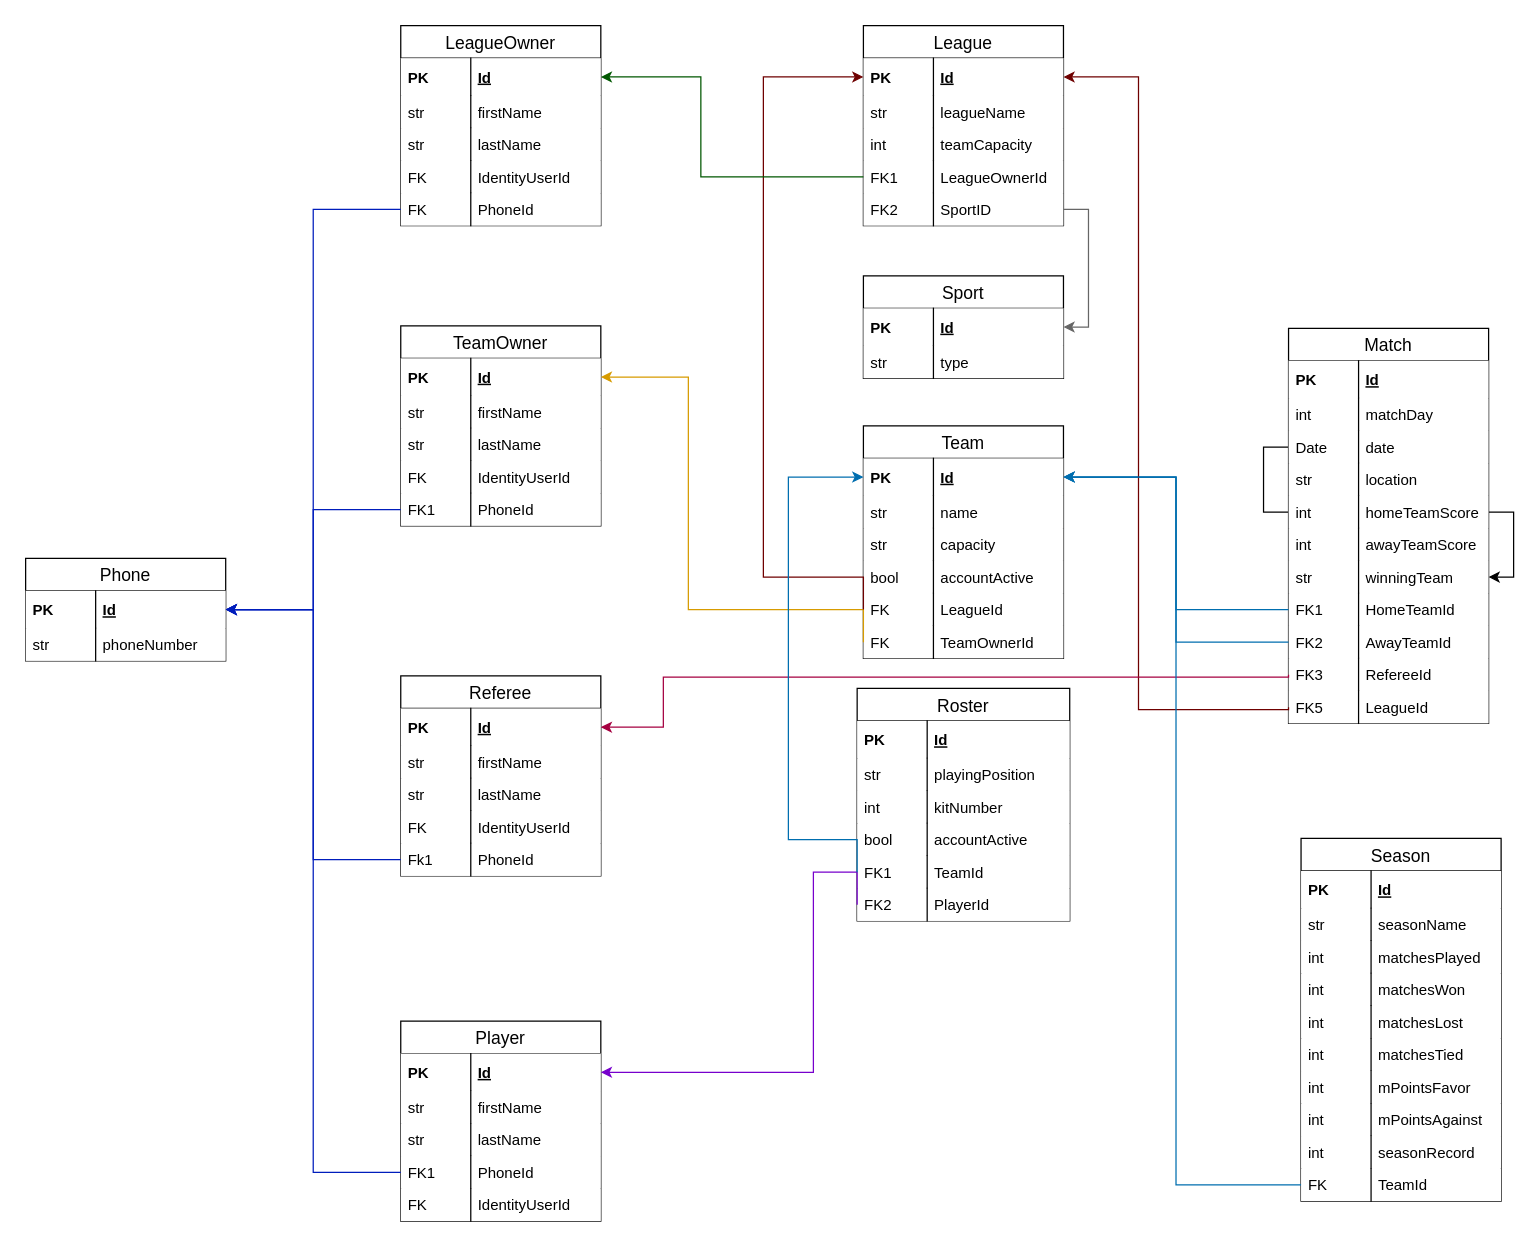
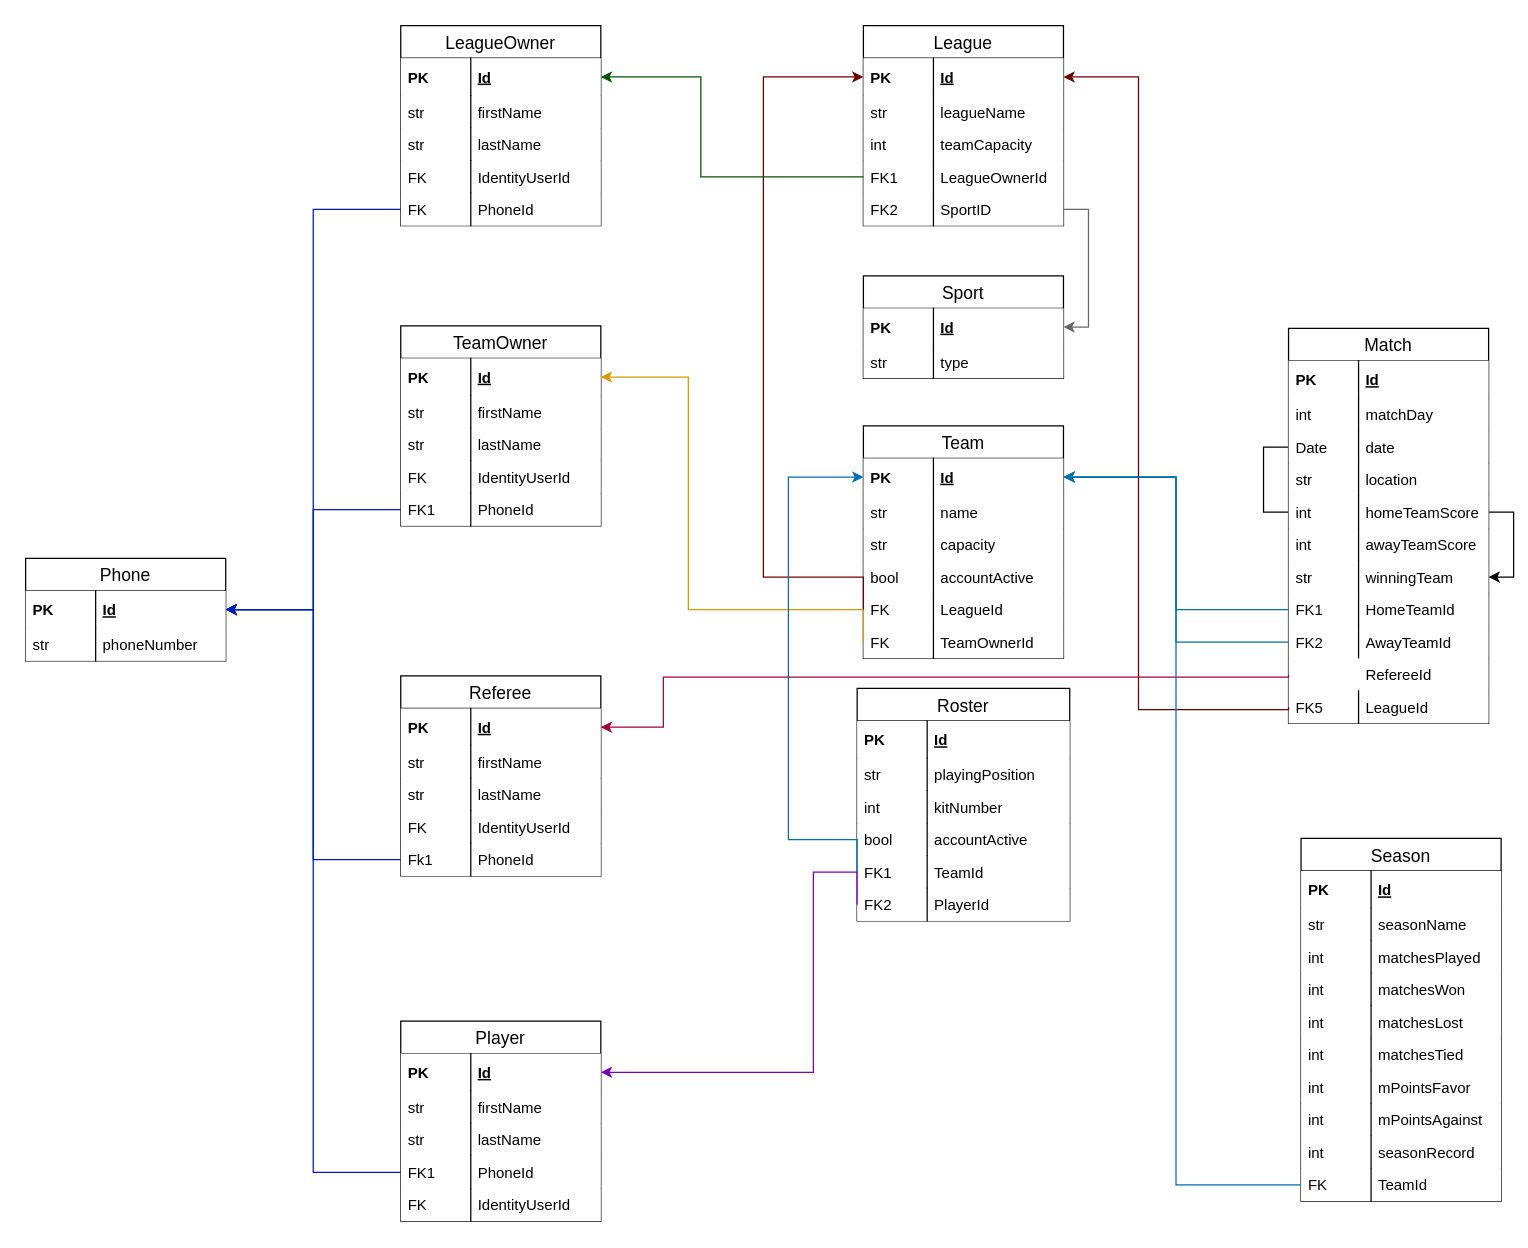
(1323, 674) -> none
